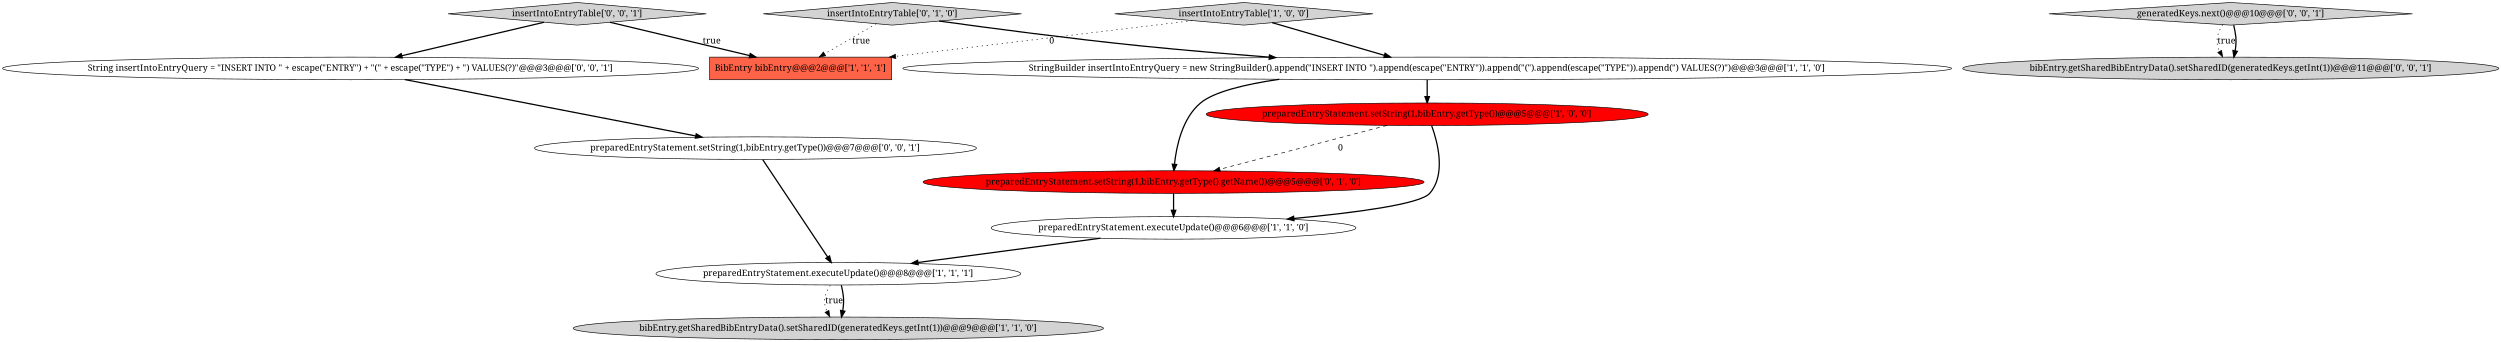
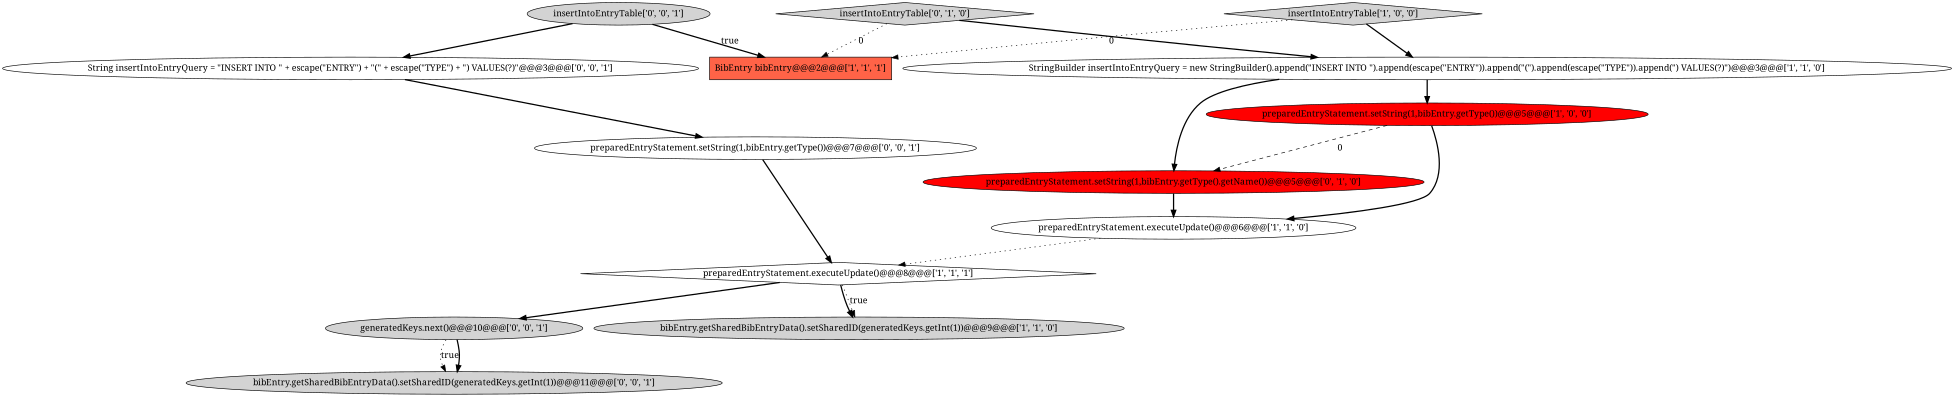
(577, 14) -> (619, 14)
(2231, 14) -> (454, 328)
(861, 41) -> (861, 41)
(1009, 250) -> (1003, 251)
(838, 274) -> (838, 274)
none -> (653, 300)
